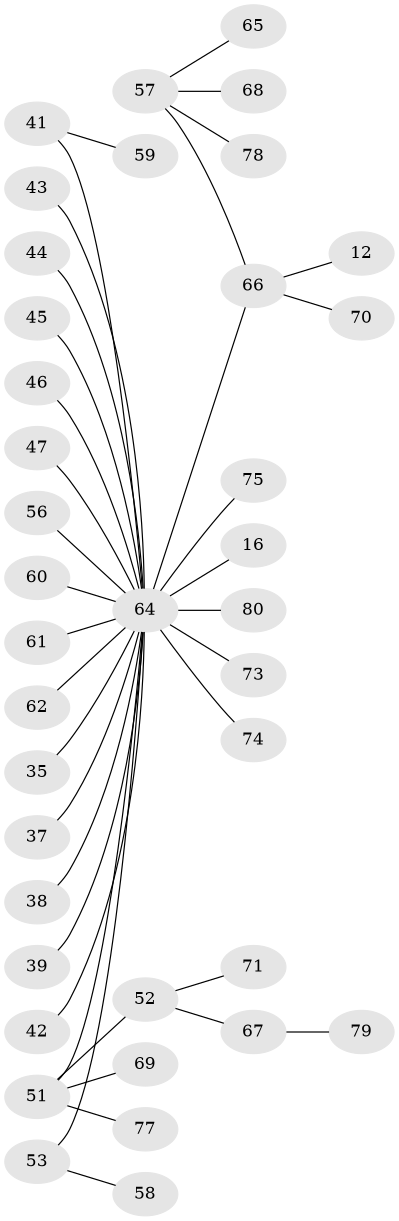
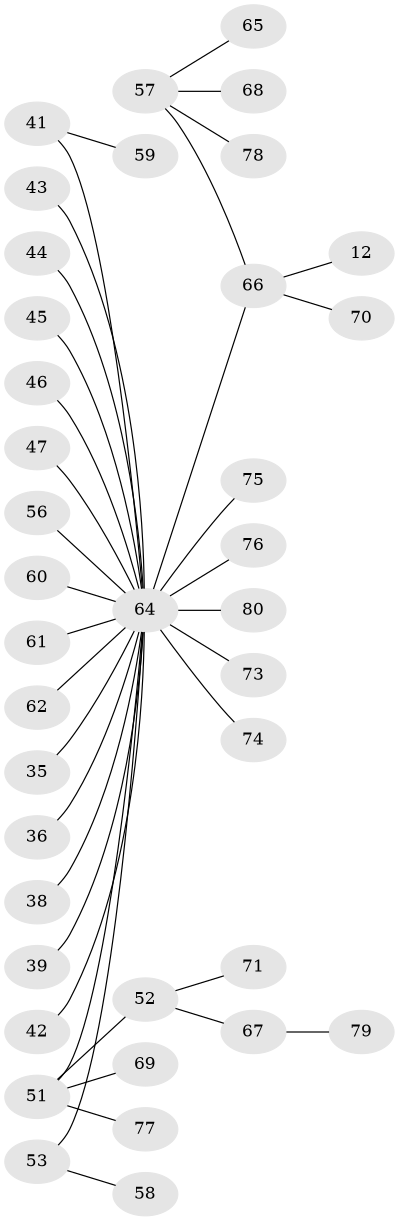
(253, 545) -> (253, 545)
(37, 837) -> (37, 837)
